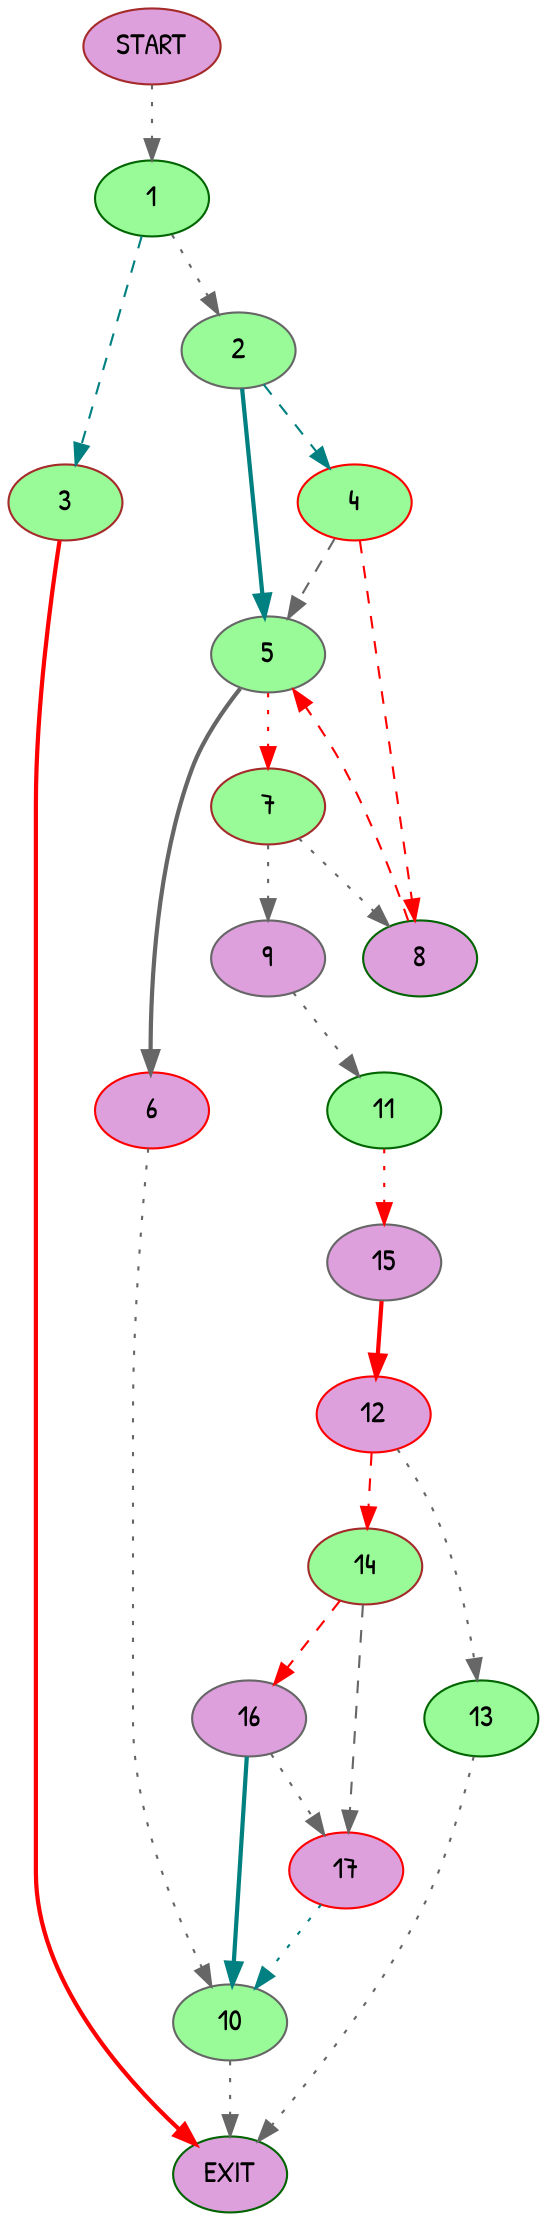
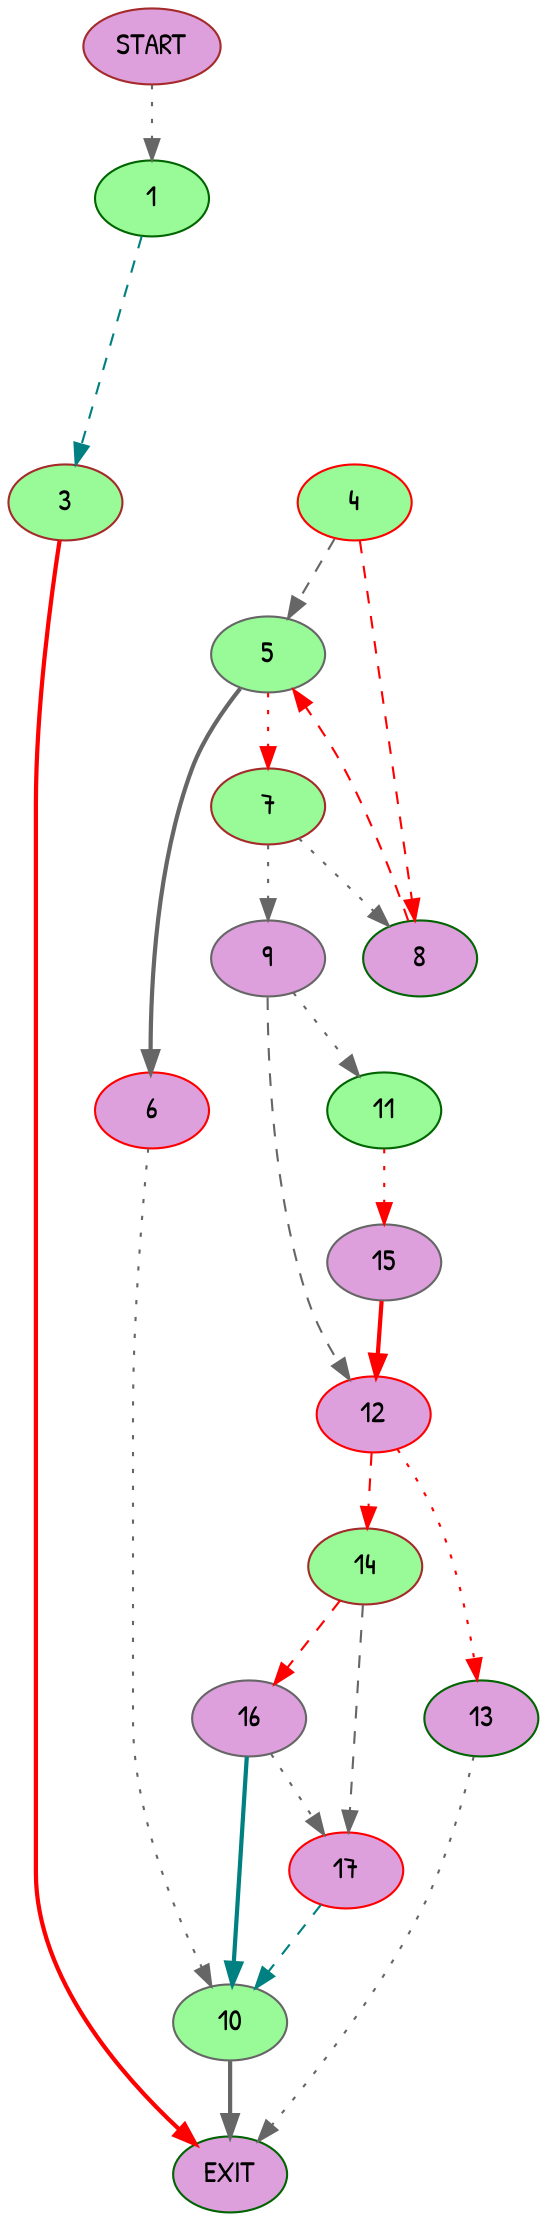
(239, 350) -> none
none -> (281, 1184)
(449, 1549) -> (449, 1549)
(481, 1718) -> (481, 1718)
(295, 1938) -> (295, 1938)
(230, 2088) -> (230, 2088)
